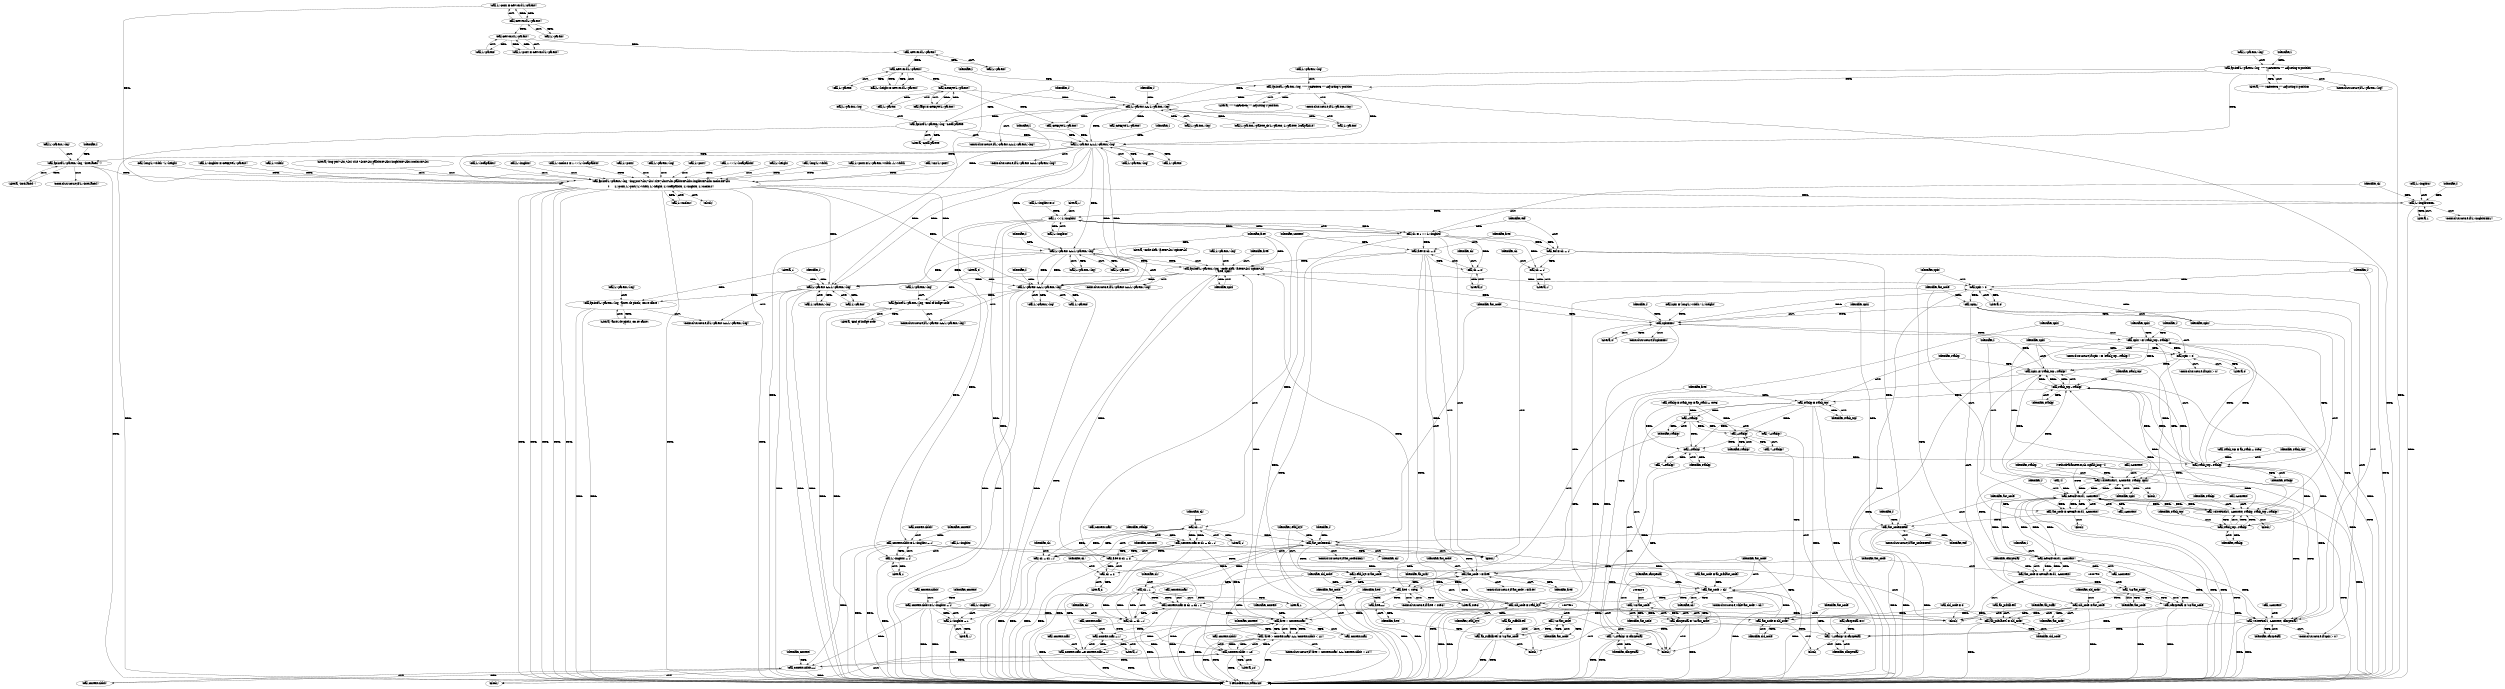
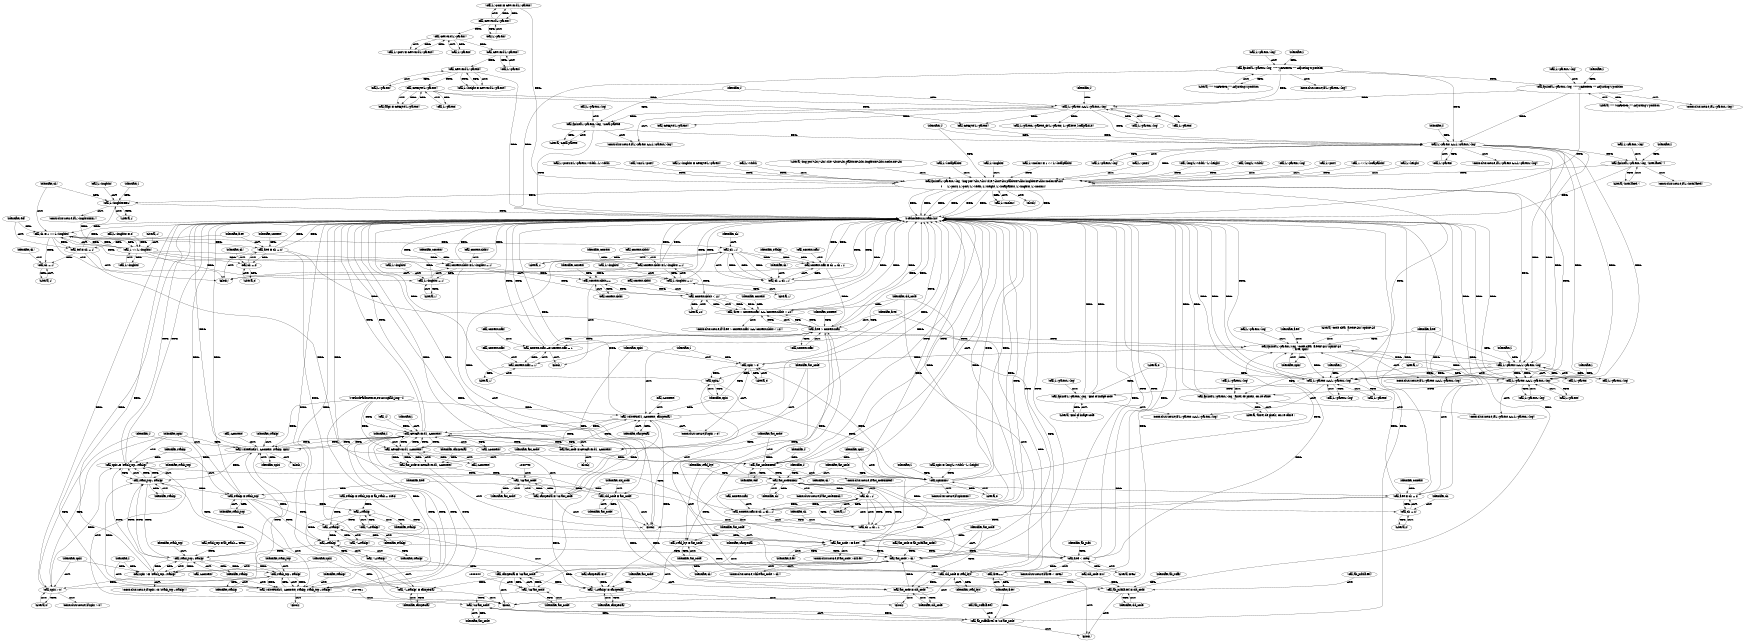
(2081, 465) -> (377, 398)
(1264, 507) -> (485, 220)
(1719, 582) -> (912, 551)
